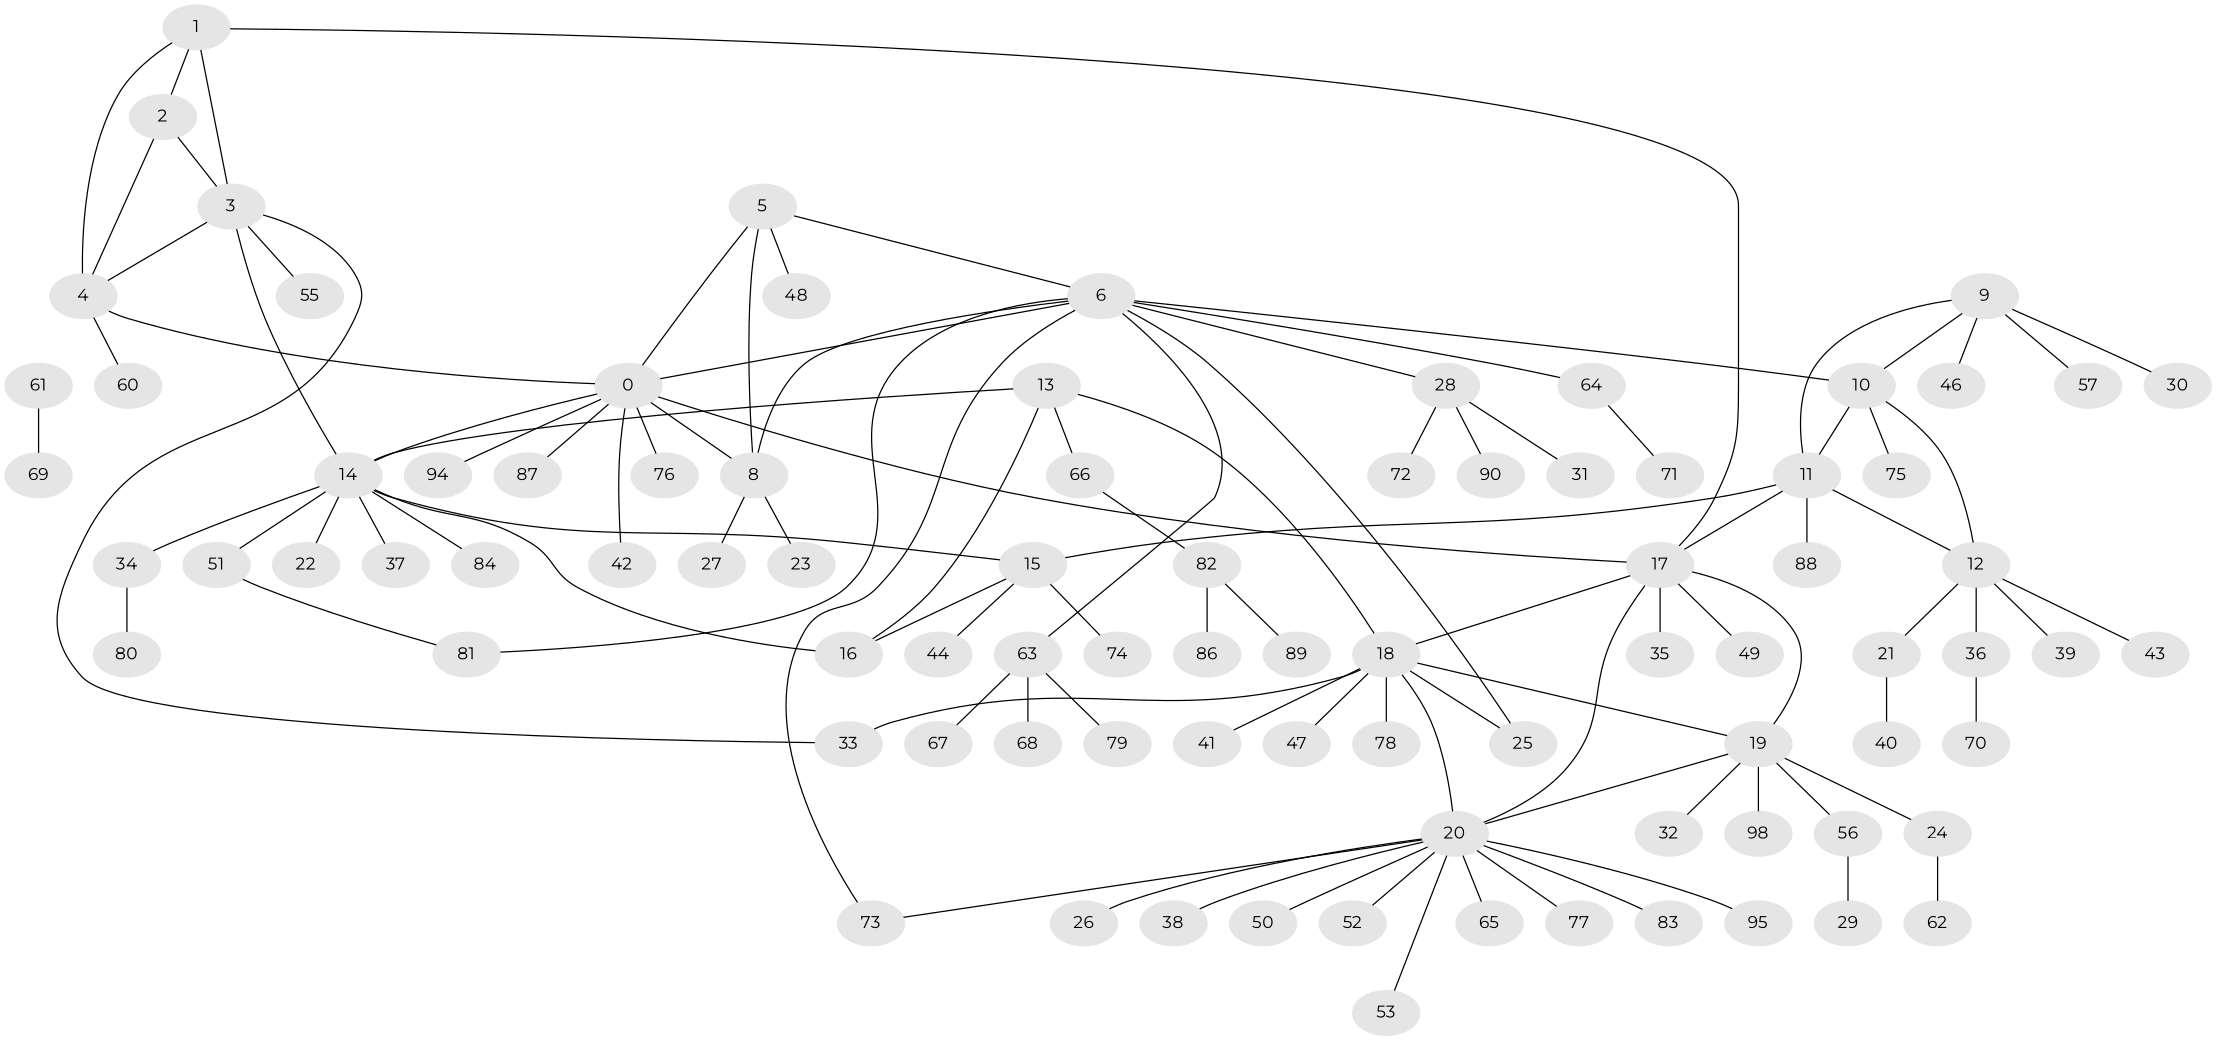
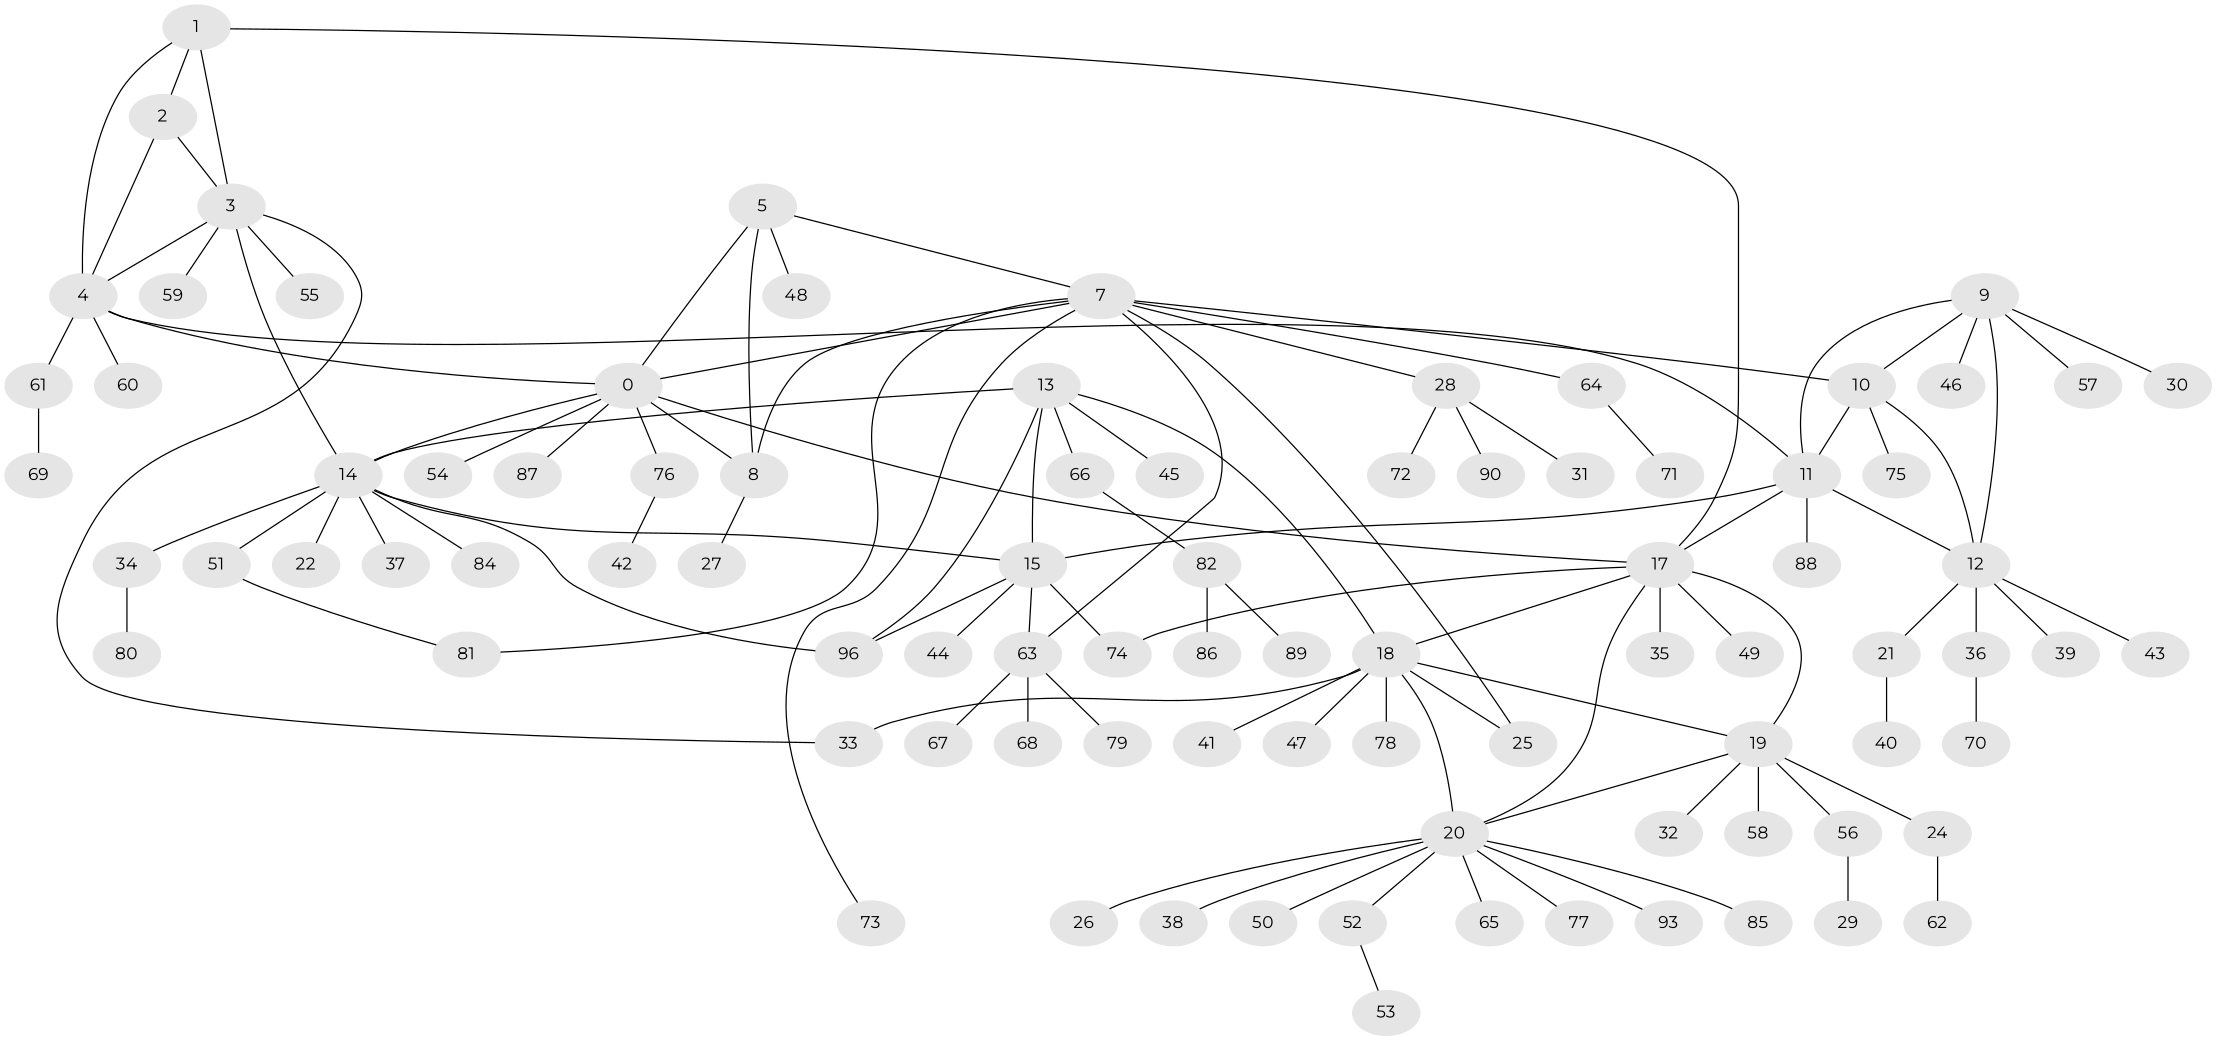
none -> (173, 296)
(1101, 296) -> (1101, 296)
none -> (1005, 329)
none -> (61, 341)
none -> (1996, 431)
(438, 475) -> (438, 475)
(619, 475) -> (643, 520)
none -> (1034, 475)
none -> (1170, 475)
(801, 565) -> none
none -> (1382, 588)
none -> (1030, 610)
(849, 655) -> (849, 655)
(1758, 834) -> (1758, 834)
(1163, 879) -> none
(1421, 923) -> (1369, 968)
(1669, 923) -> (1669, 923)
(1758, 923) -> (1758, 923)
